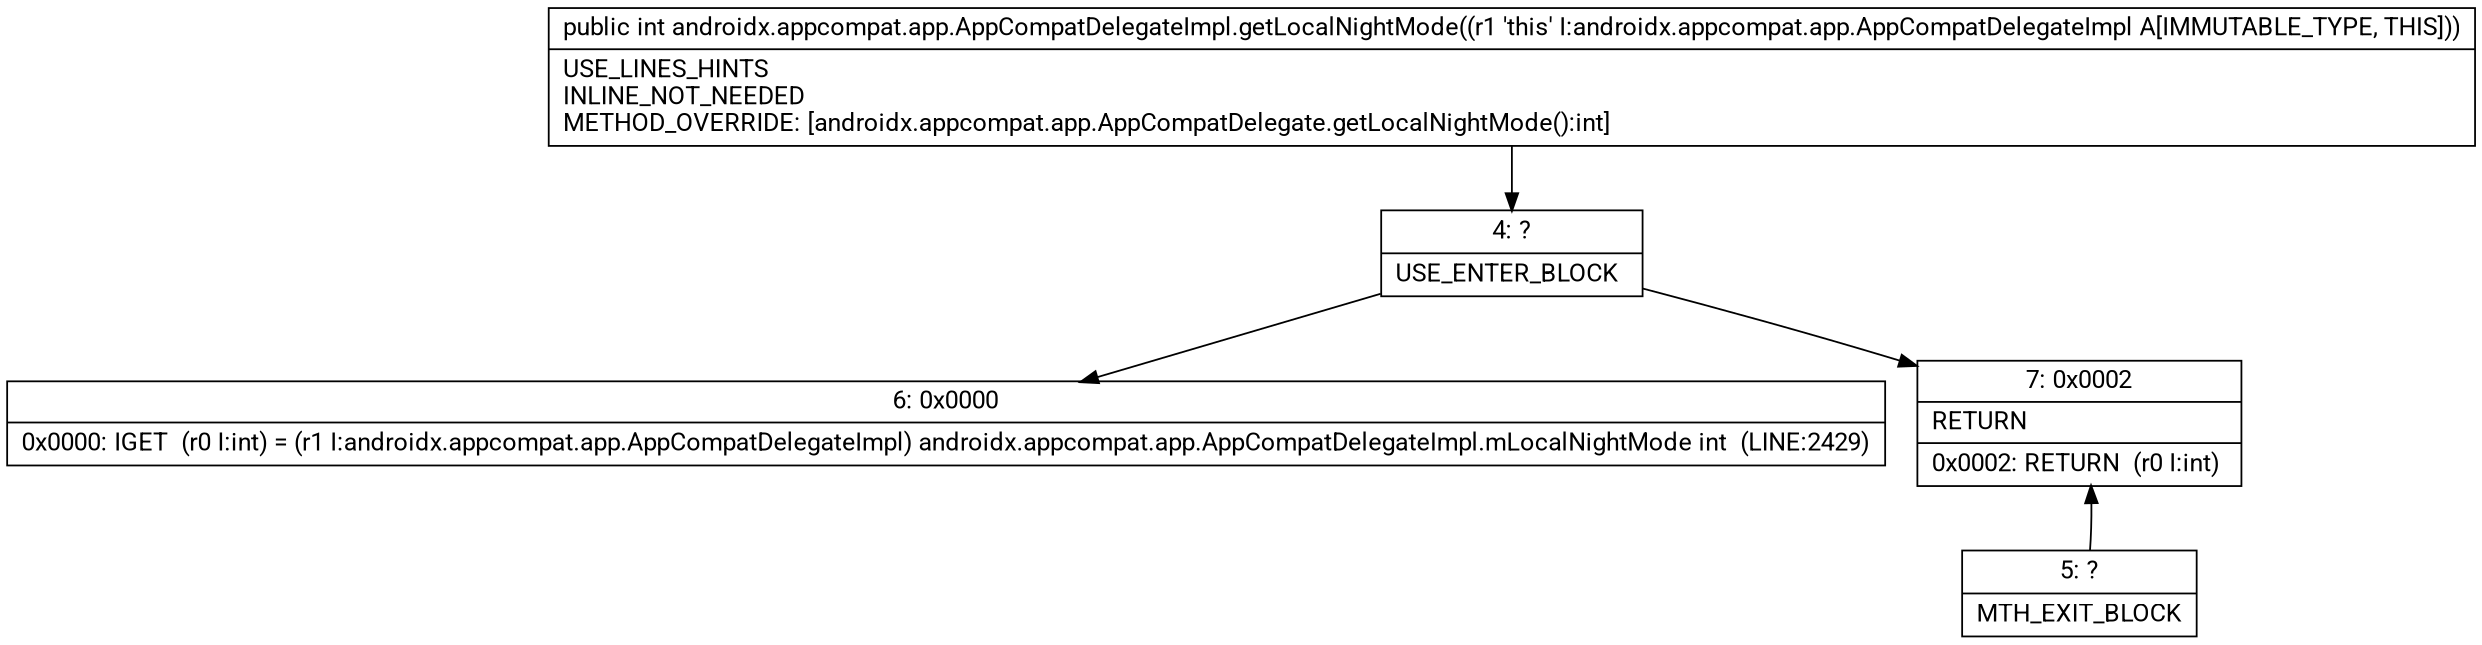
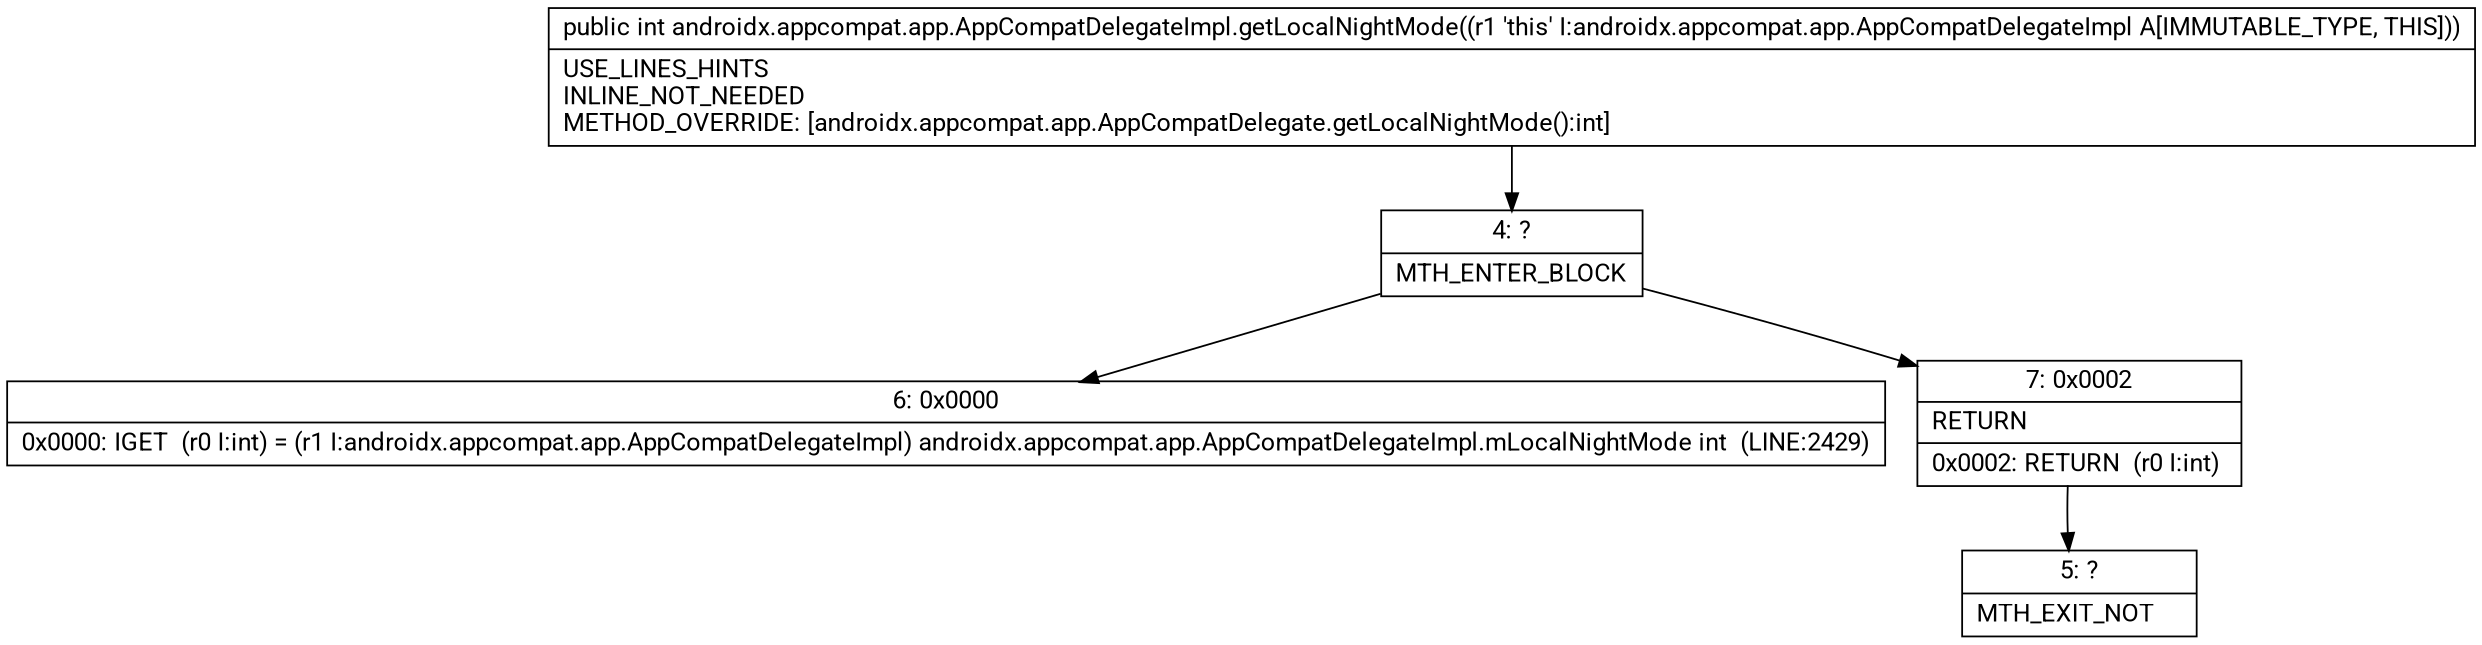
(1507, 274) -> (1512, 274)
(2091, 527) -> (2067, 509)
(2079, 614) -> (2066, 614)
